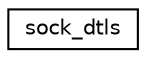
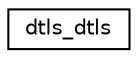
(73, 29) -> (69, 29)
